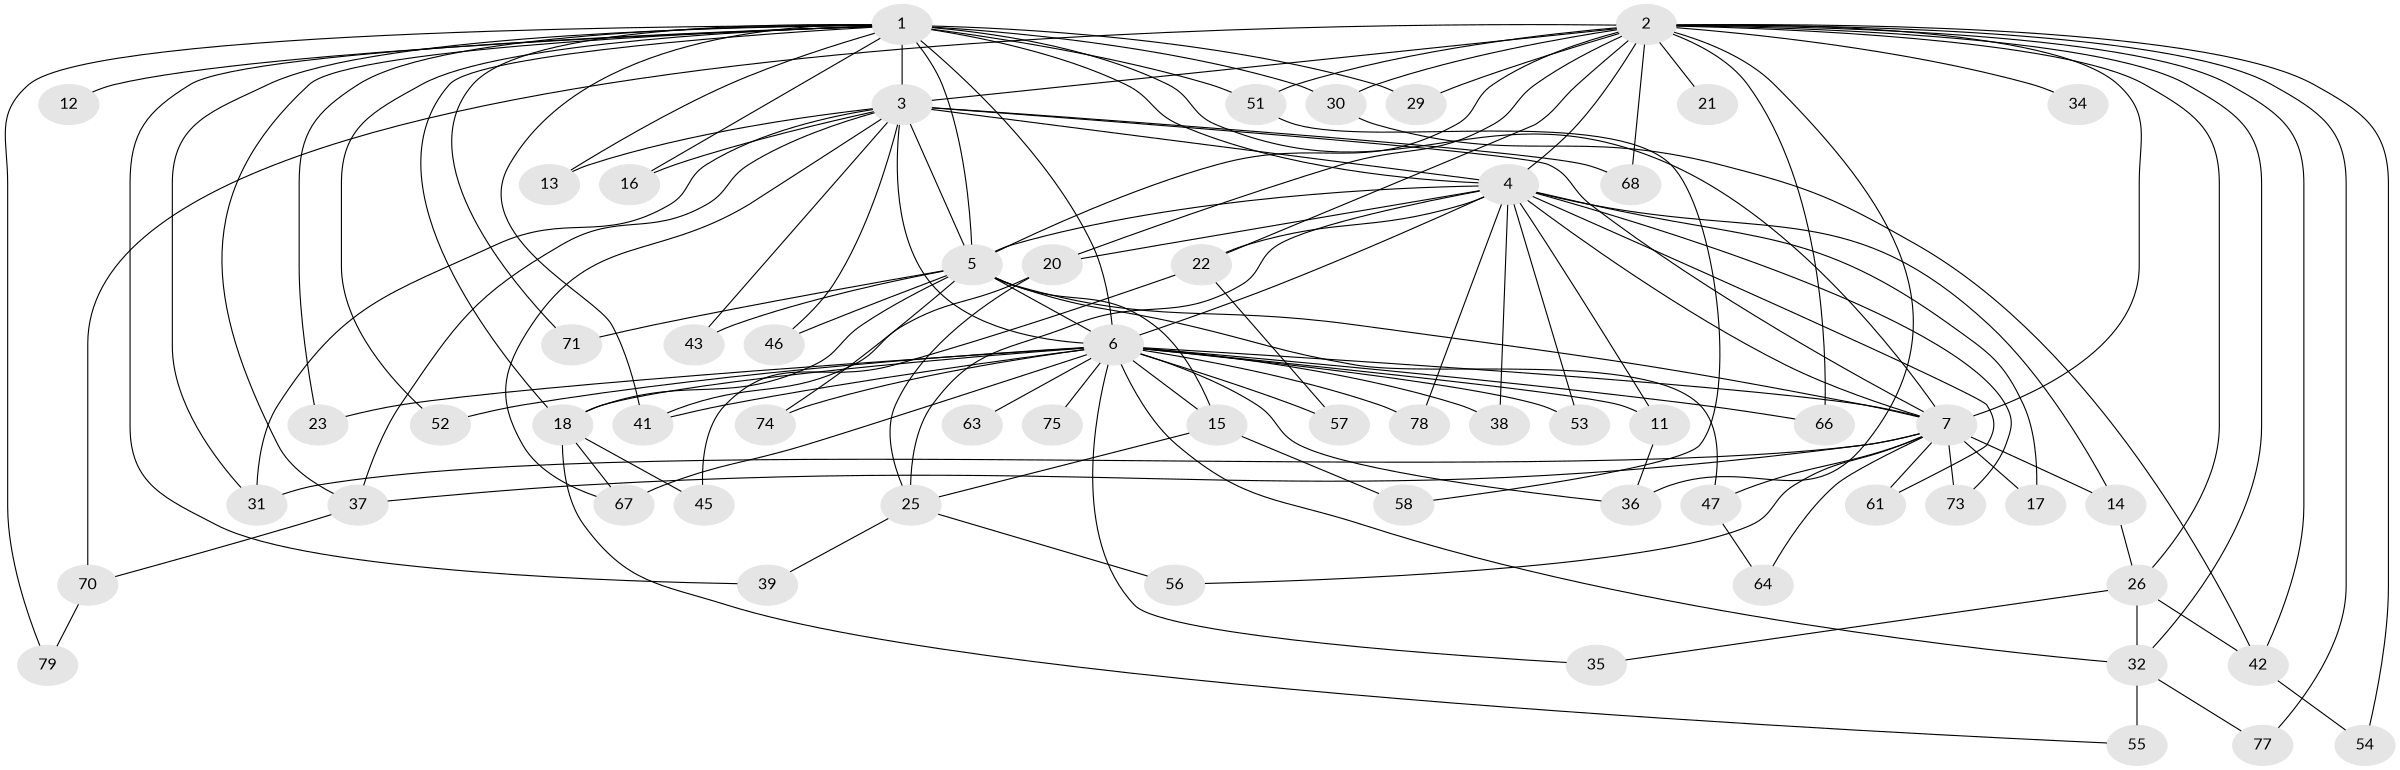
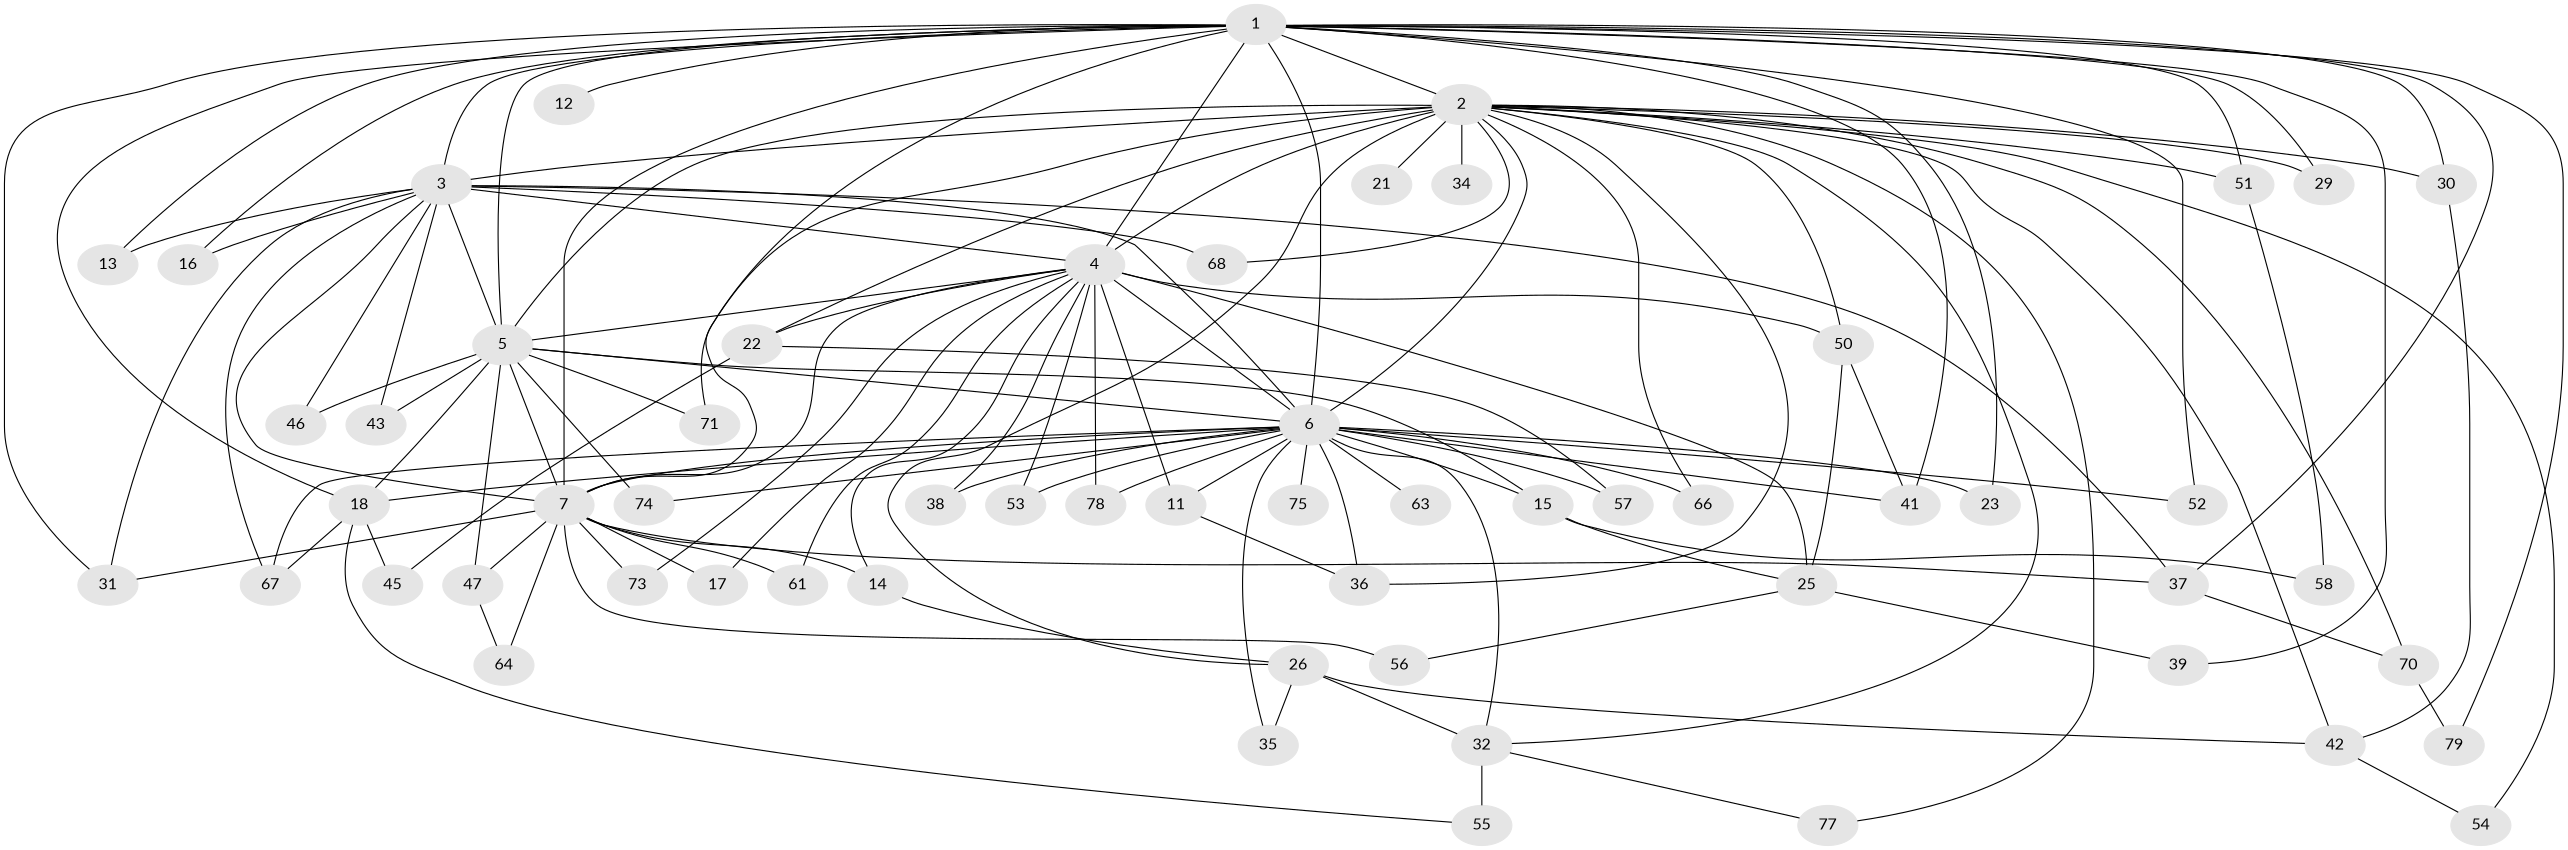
none -> (1359, 65)
(1052, 265) -> (1843, 345)
none -> (1475, 282)
